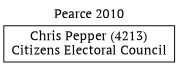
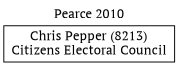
(89, 44) -> (89, 44)
